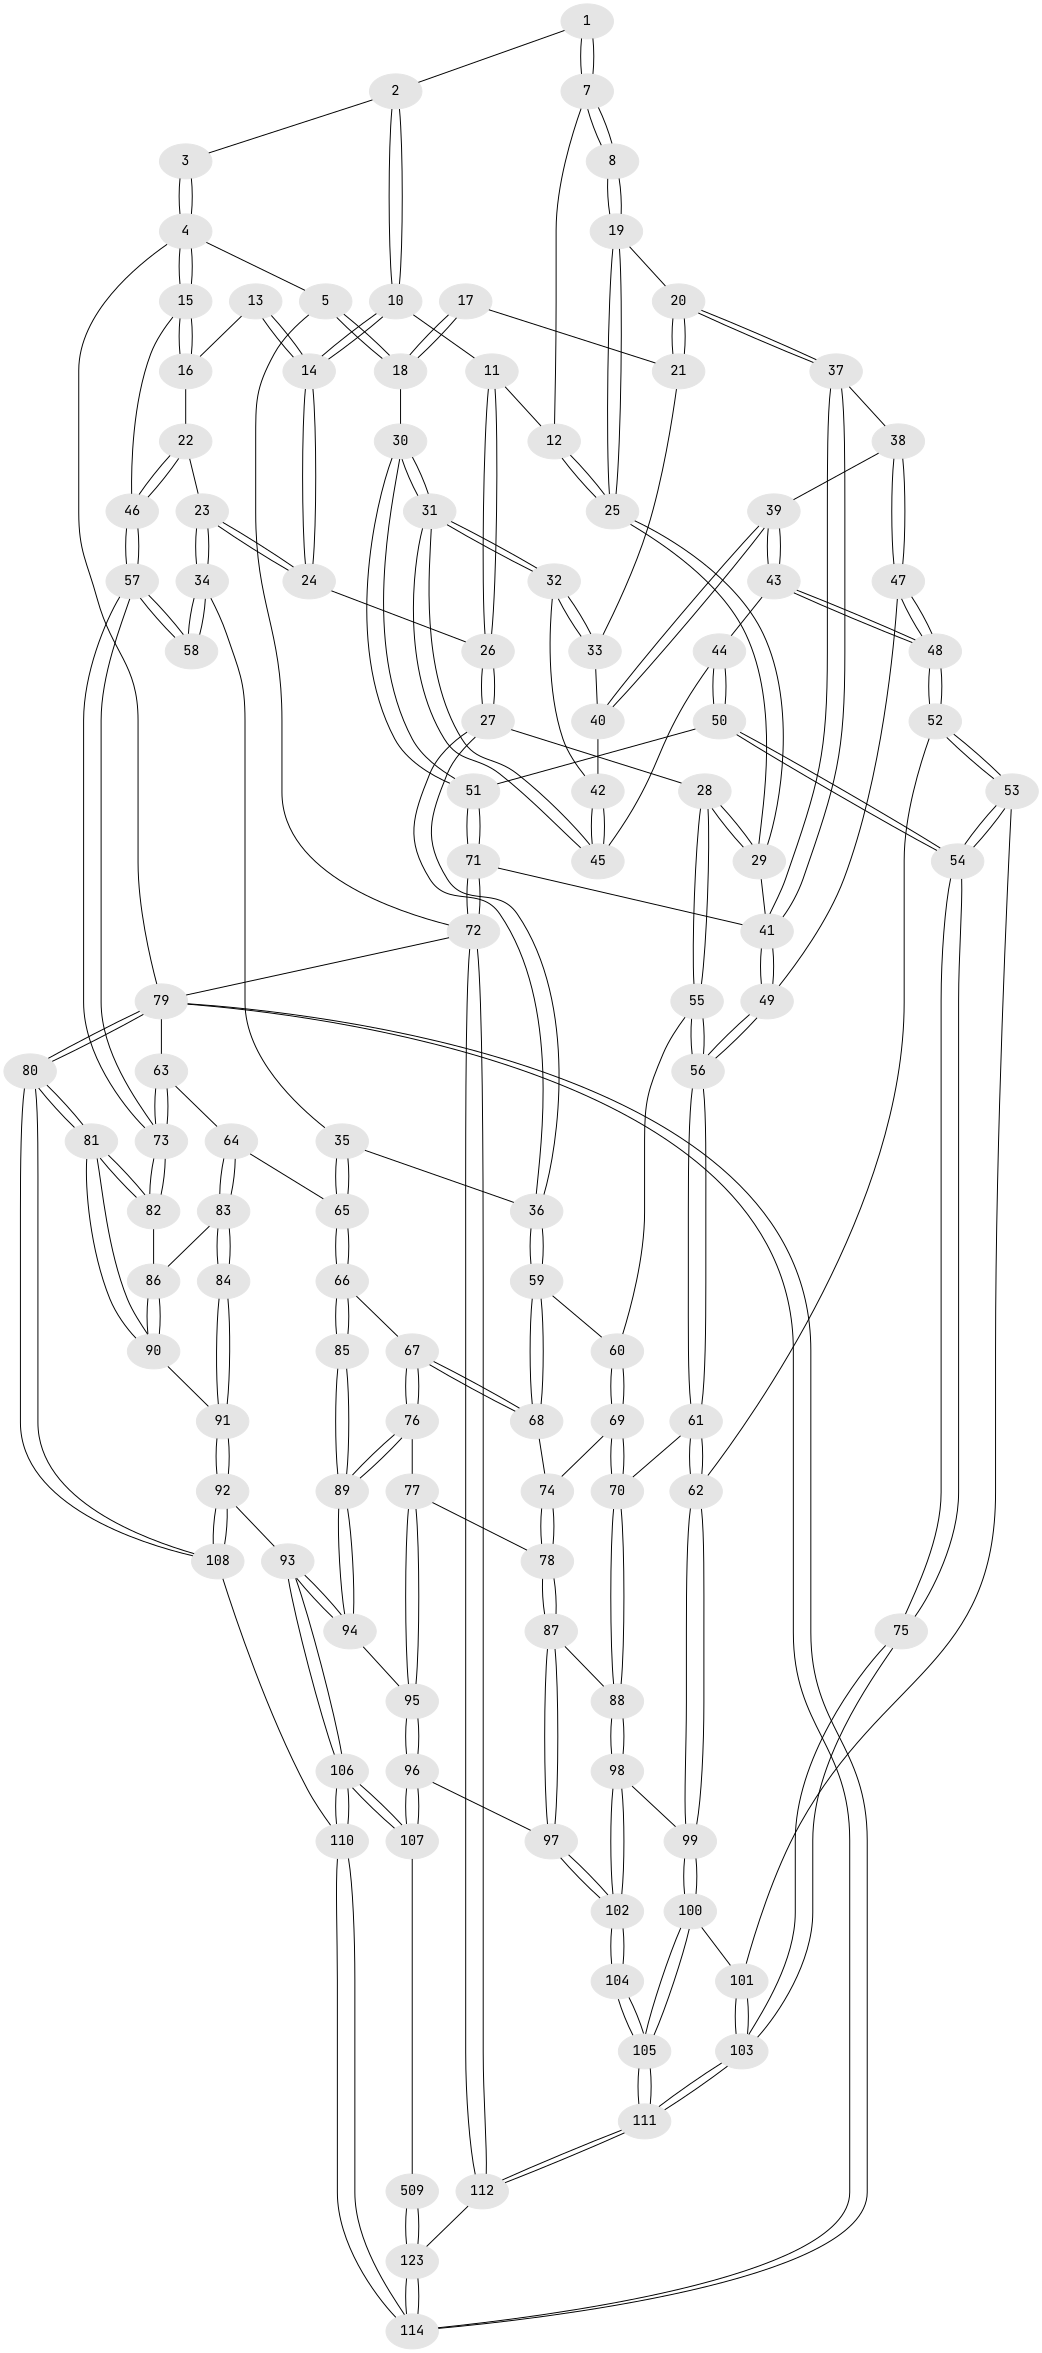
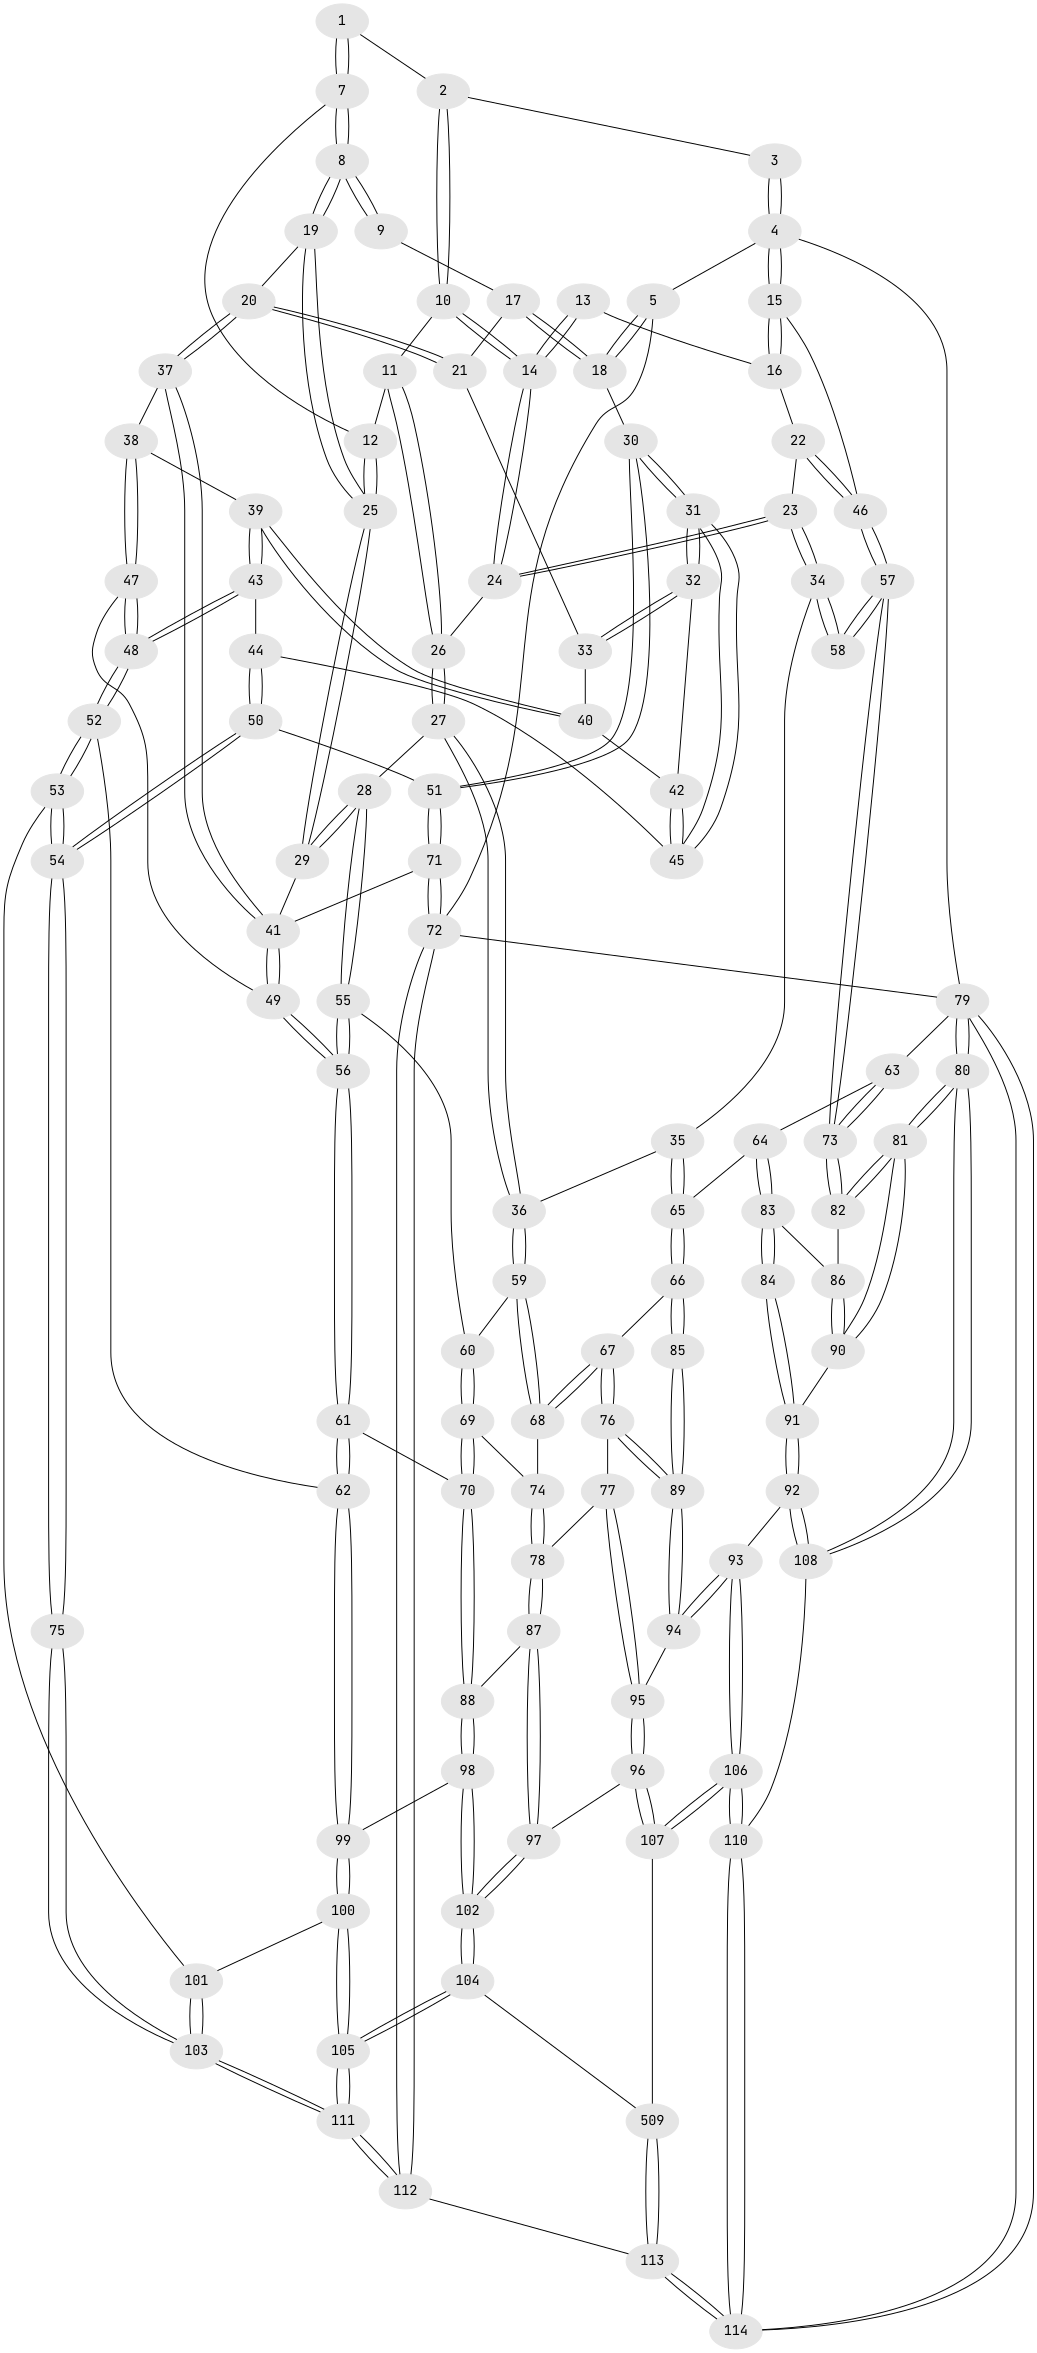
none -> (381, 231)
none -> (560, 2052)
(412, 2261) -> (652, 2261)
